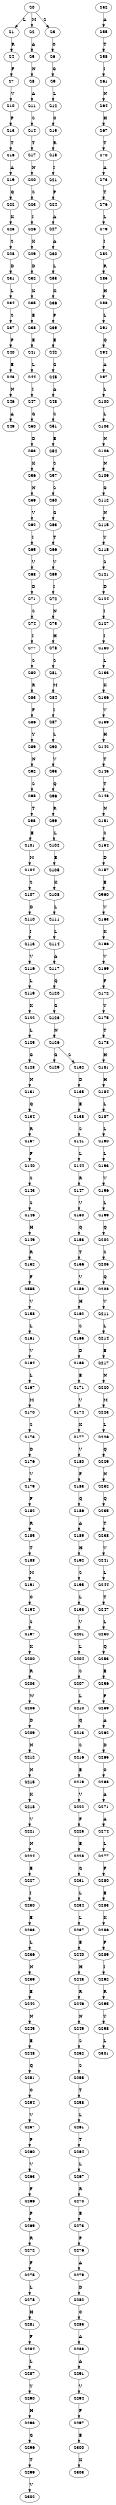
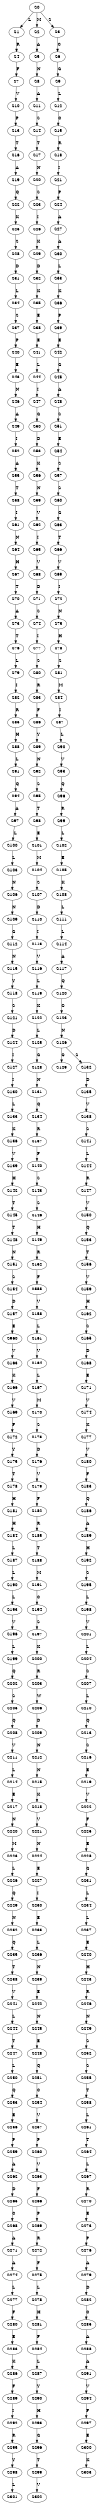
none -> (16, 438)
(80, 1105) -> (88, 1105)
